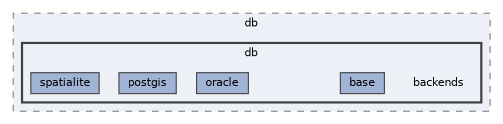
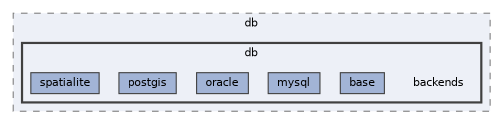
none -> (294, 83)
